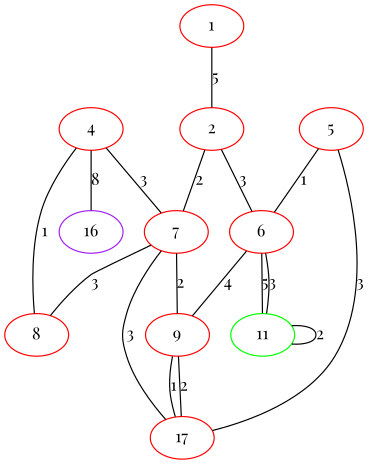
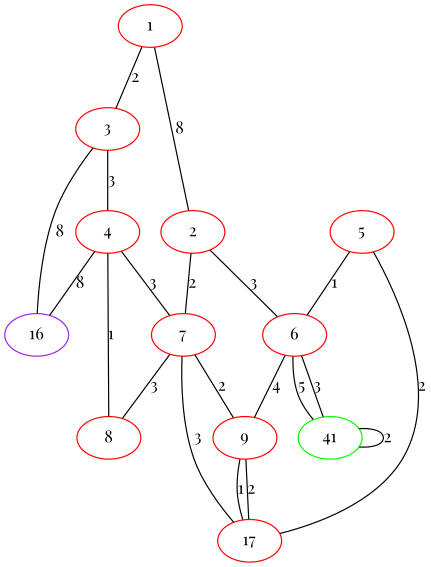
(216, 78) -> (180, 129)
none -> (108, 129)
(360, 283) -> (422, 386)
(263, 335) -> (330, 438)
